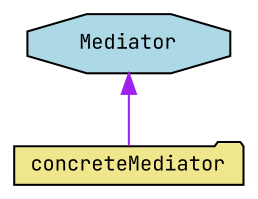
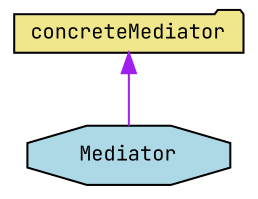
(129, 120) -> (129, 99)
